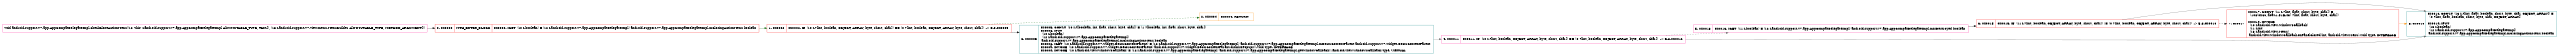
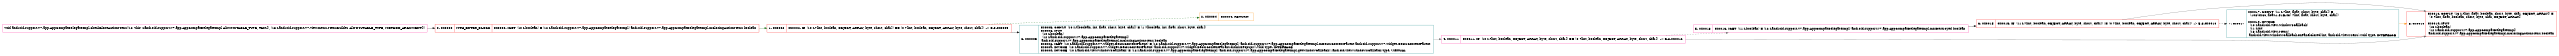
(2313, 24) -> (2313, 24)
(2482, 24) -> (2482, 24)
